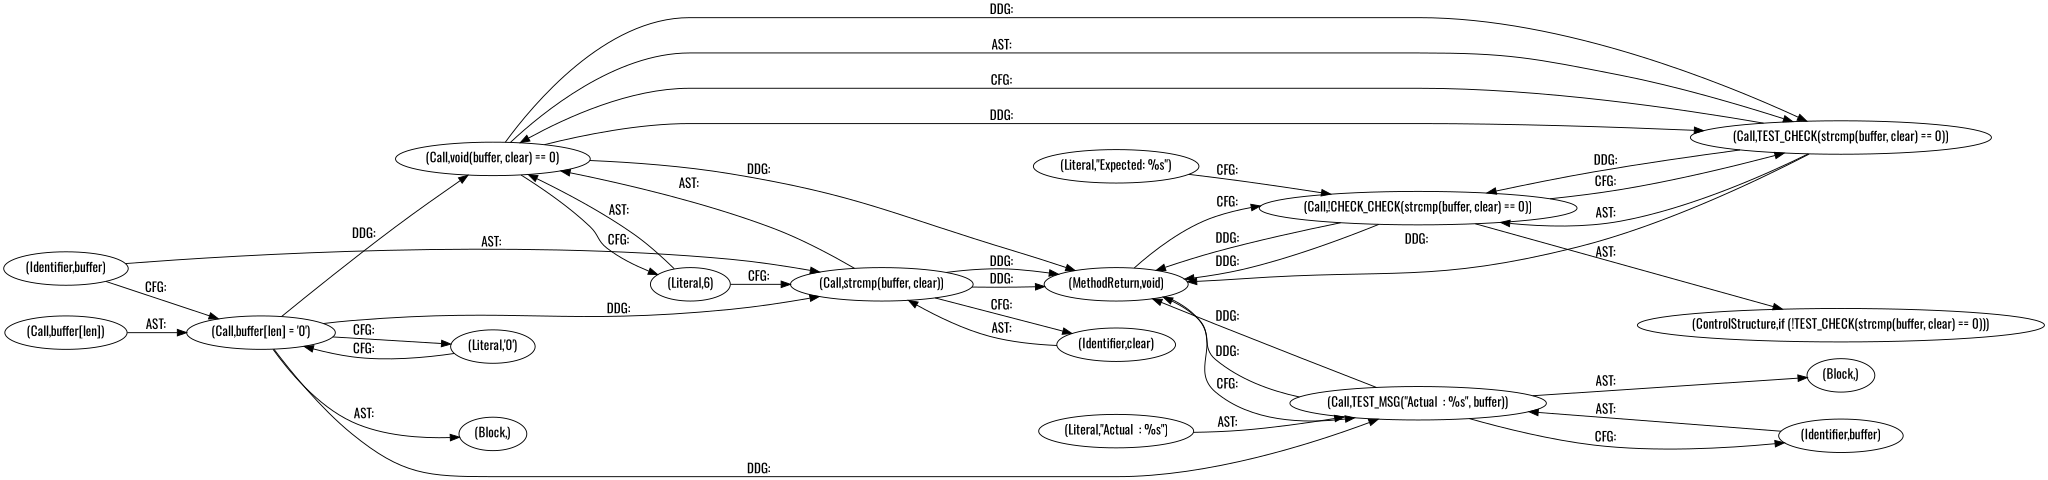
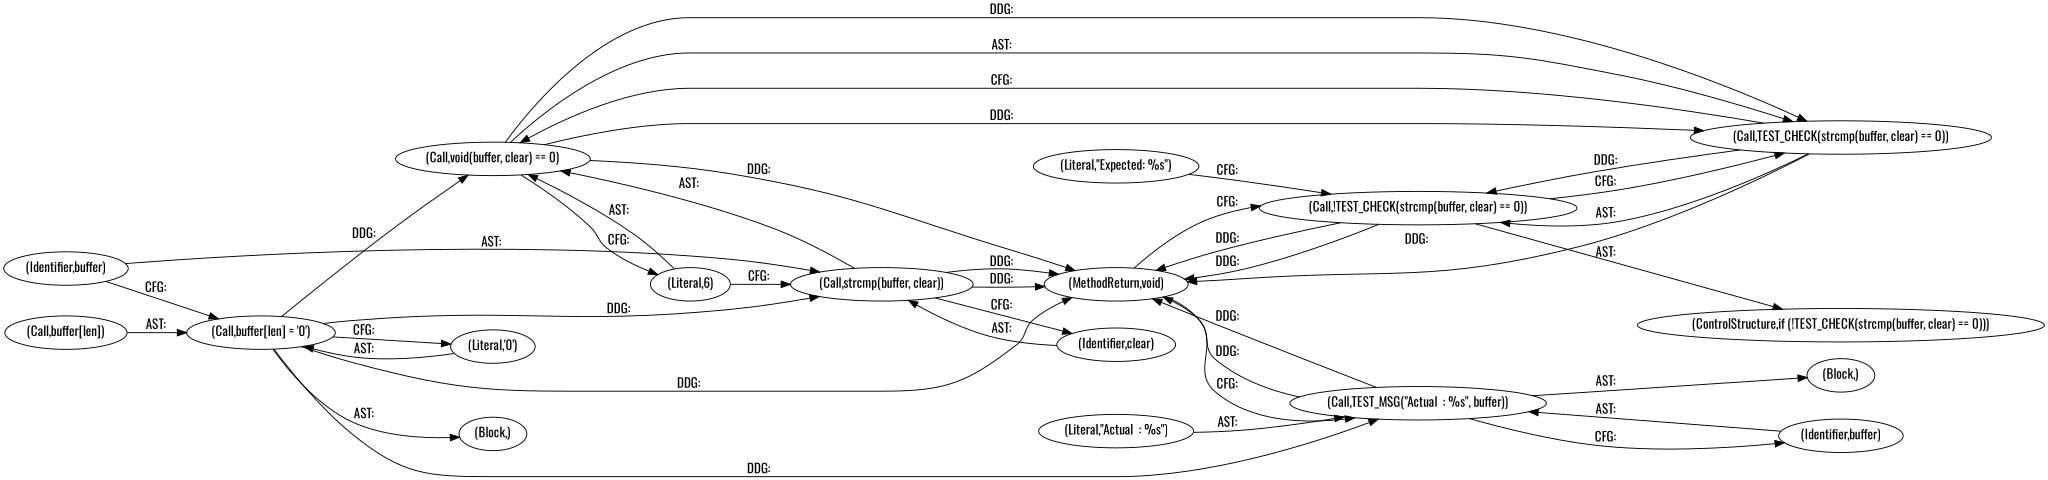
(1418, 208) -> (1418, 208)
(365, 350) -> (365, 350)
none -> (695, 391)
